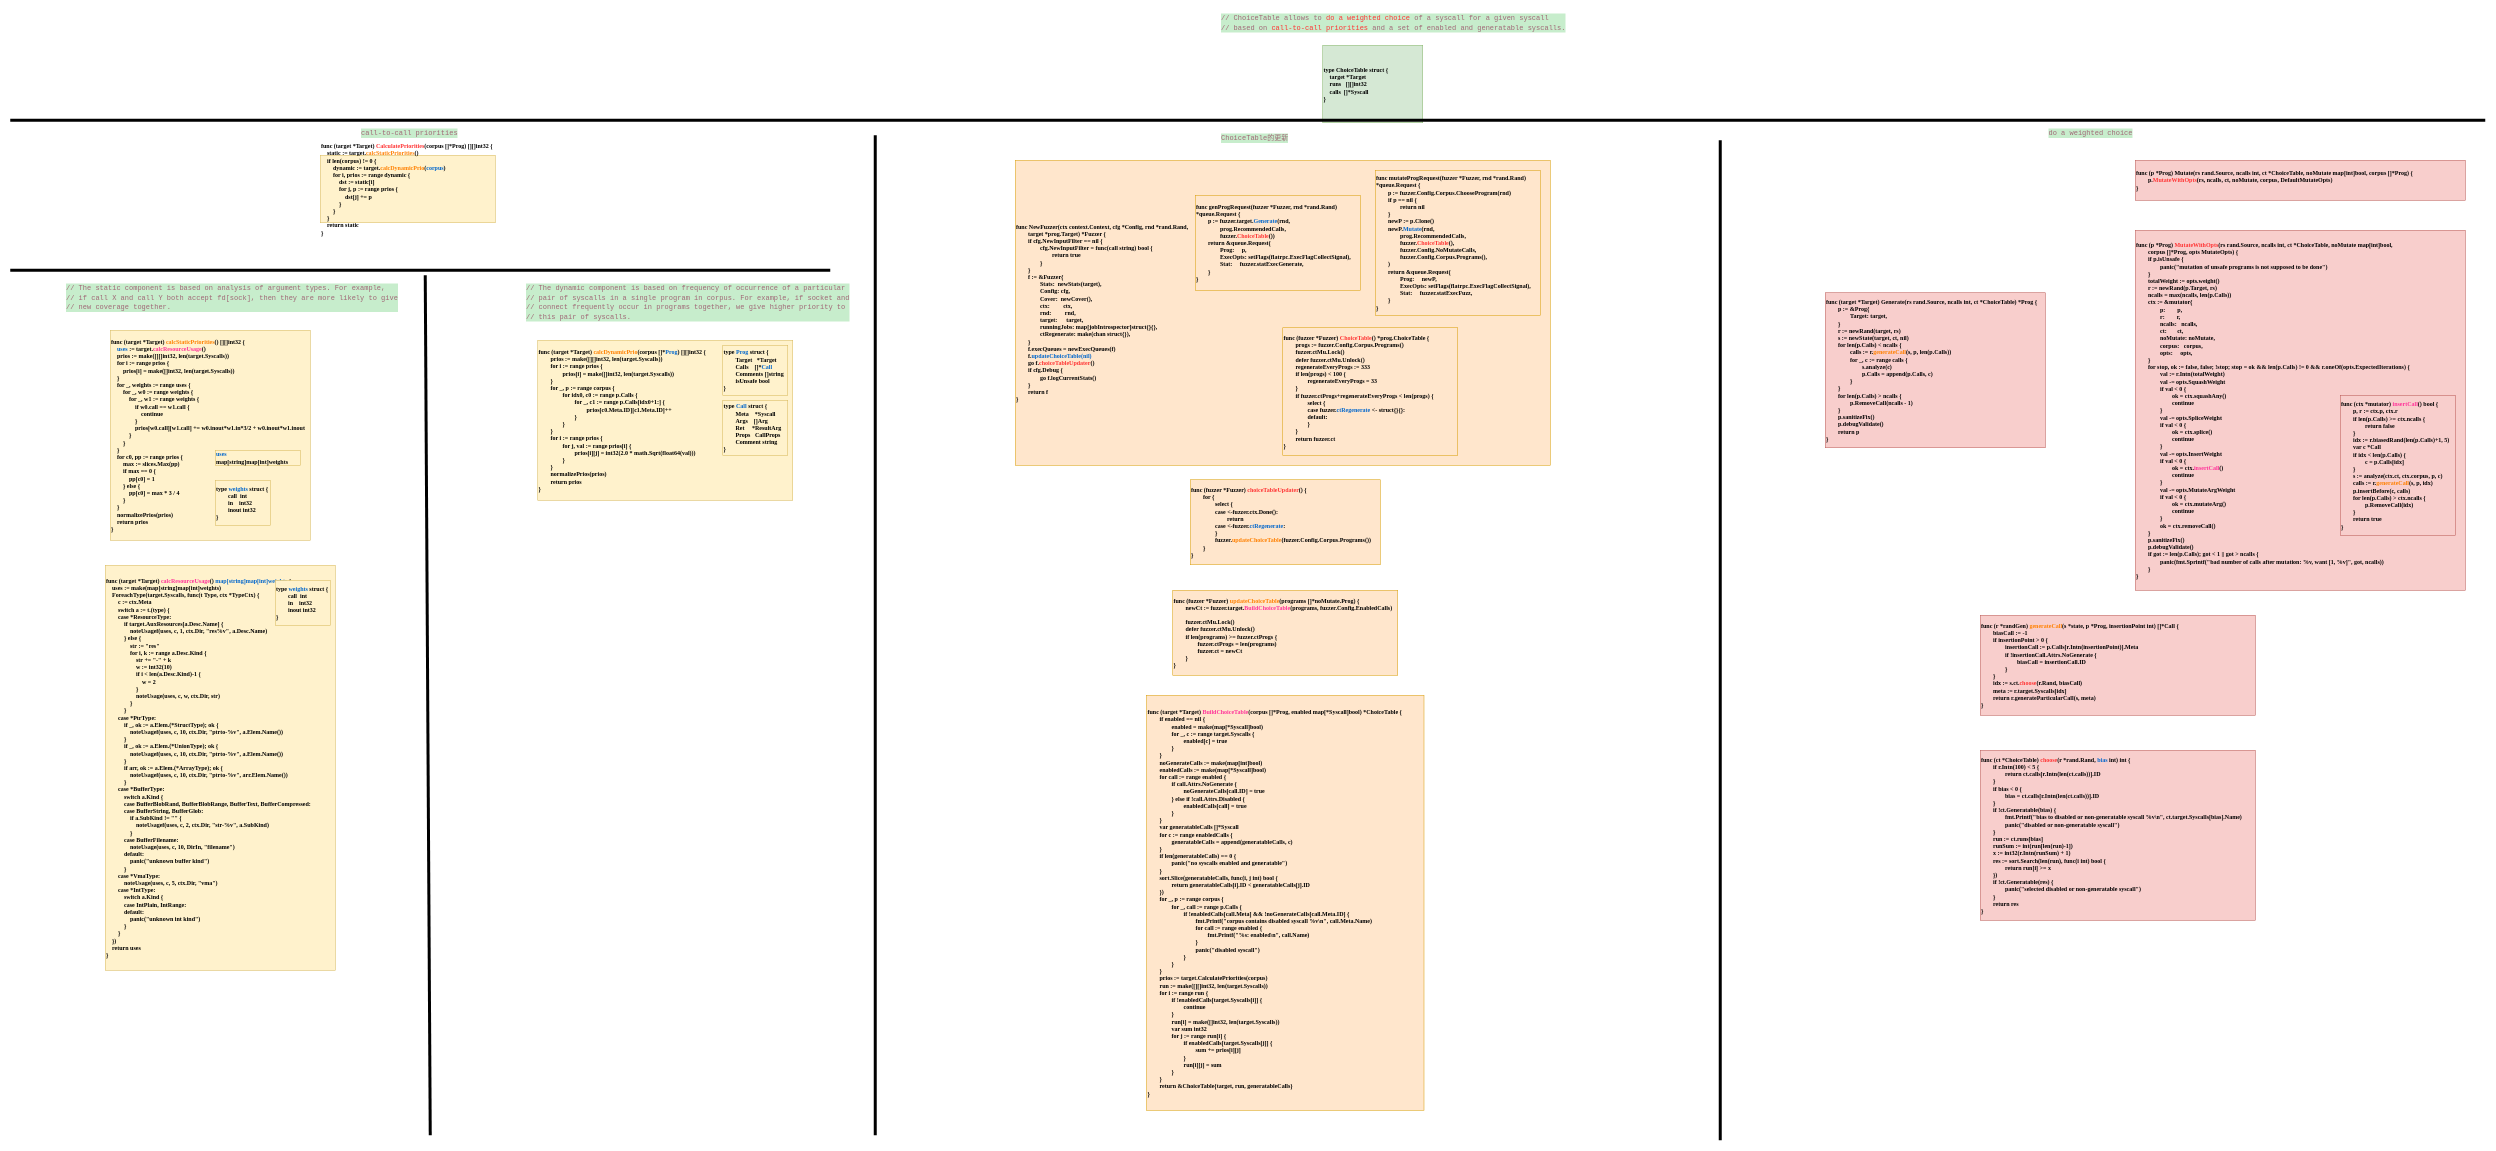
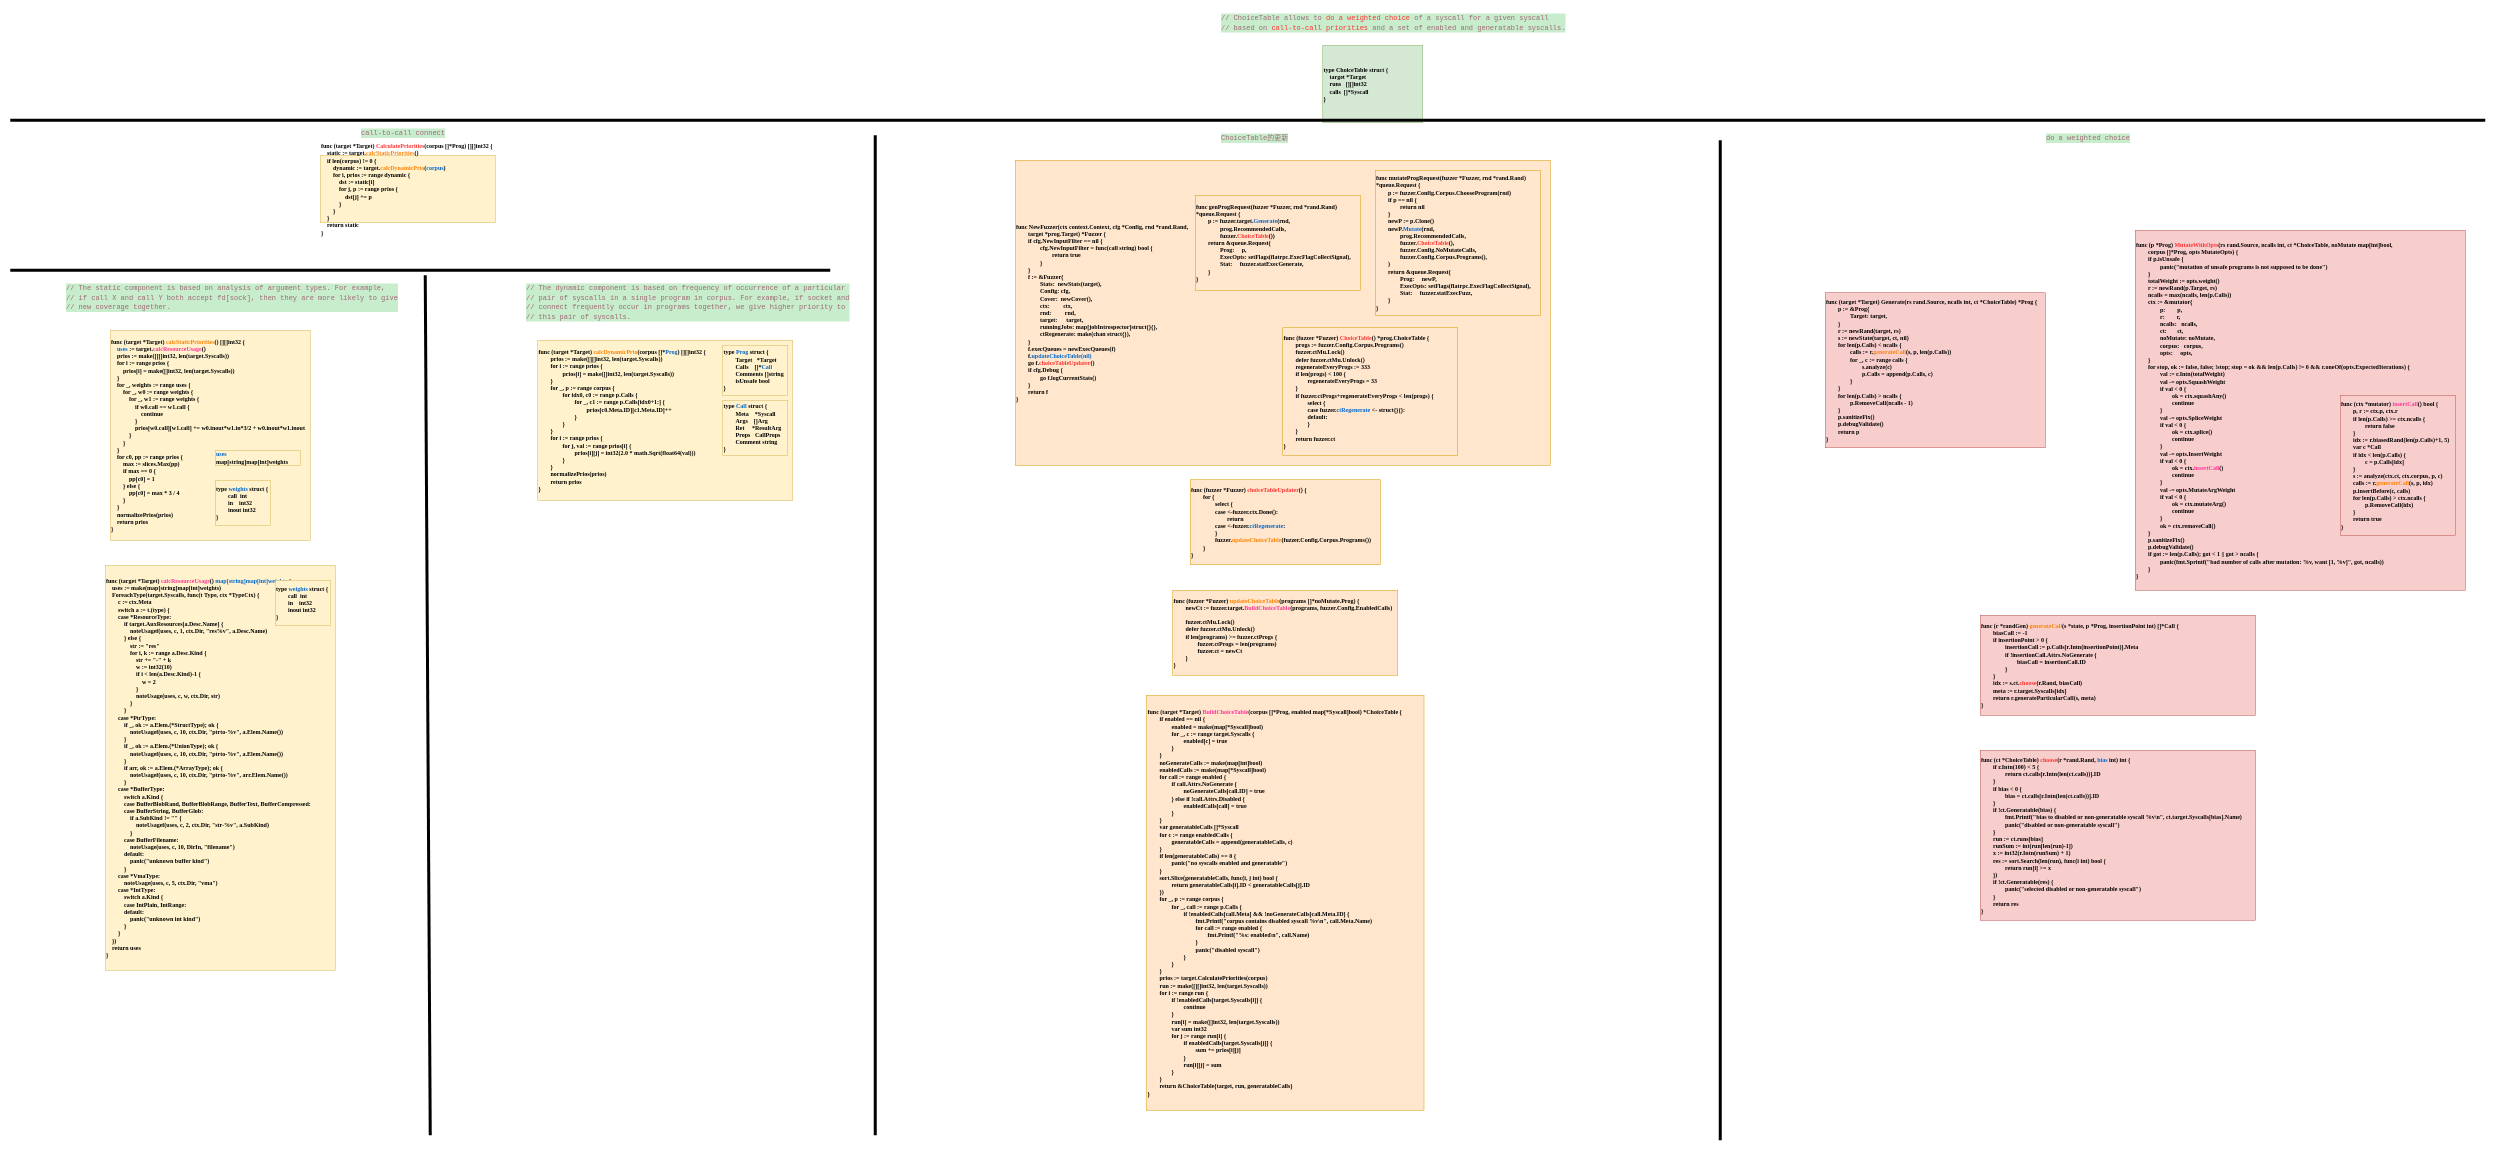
(394, 132) -> (391, 132)
(2093, 135) -> (2090, 140)
(2300, 180) -> none
